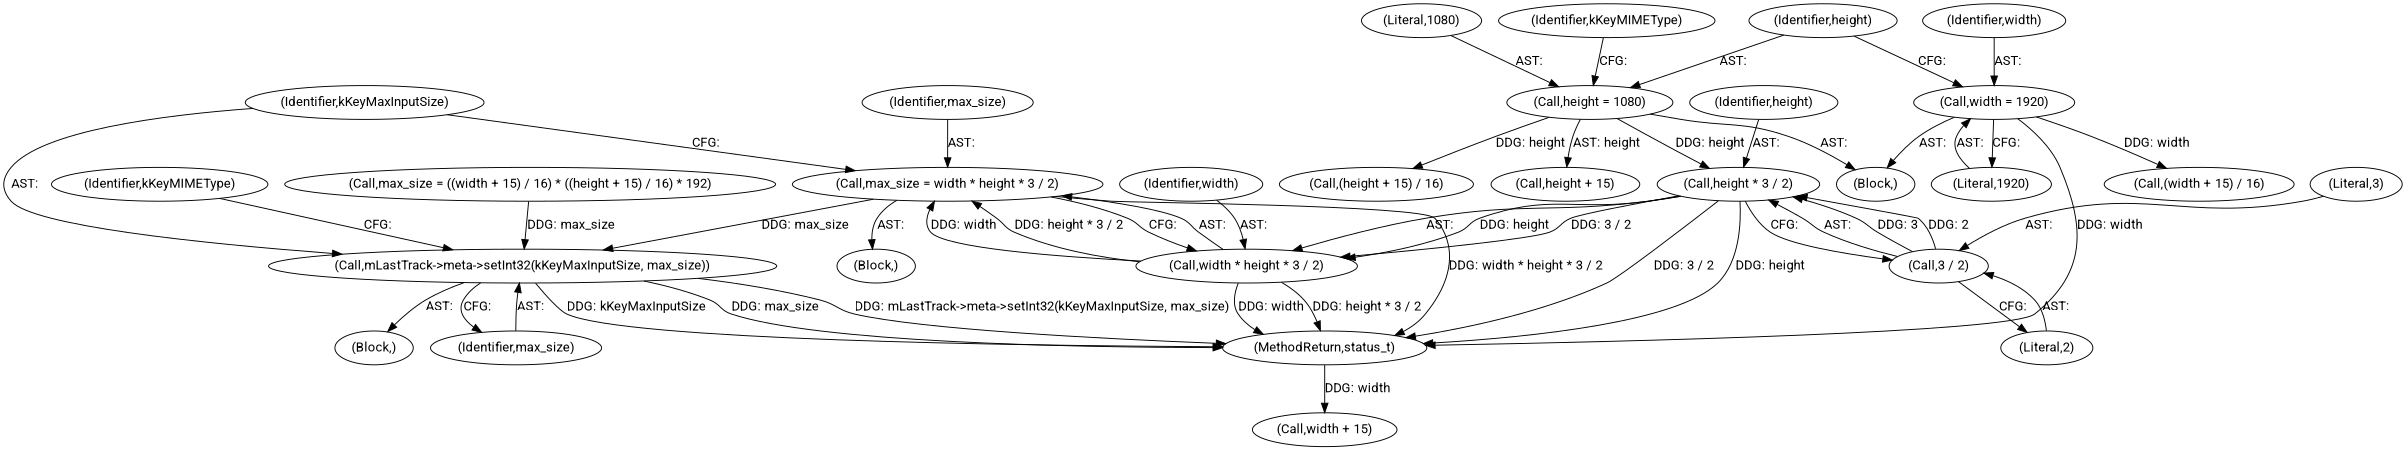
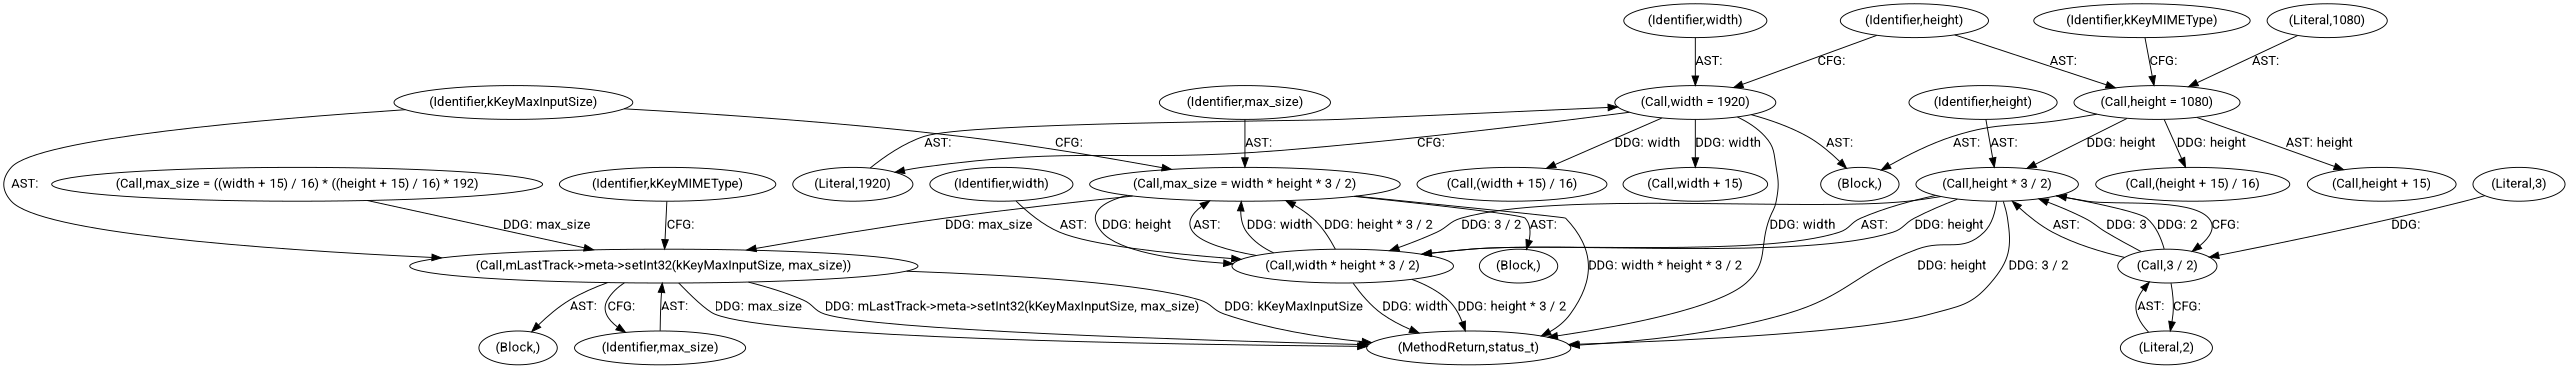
(1165, 225) -> (1137, 225)
(2041, 225) -> (2408, 225)
(1325, 384) -> (1695, 139)
